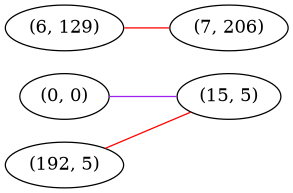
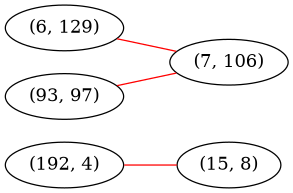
(229, 28) -> (229, 62)
(64, 96) -> none
none -> (64, 96)
(229, 96) -> (229, 165)
(64, 165) -> (64, 165)
